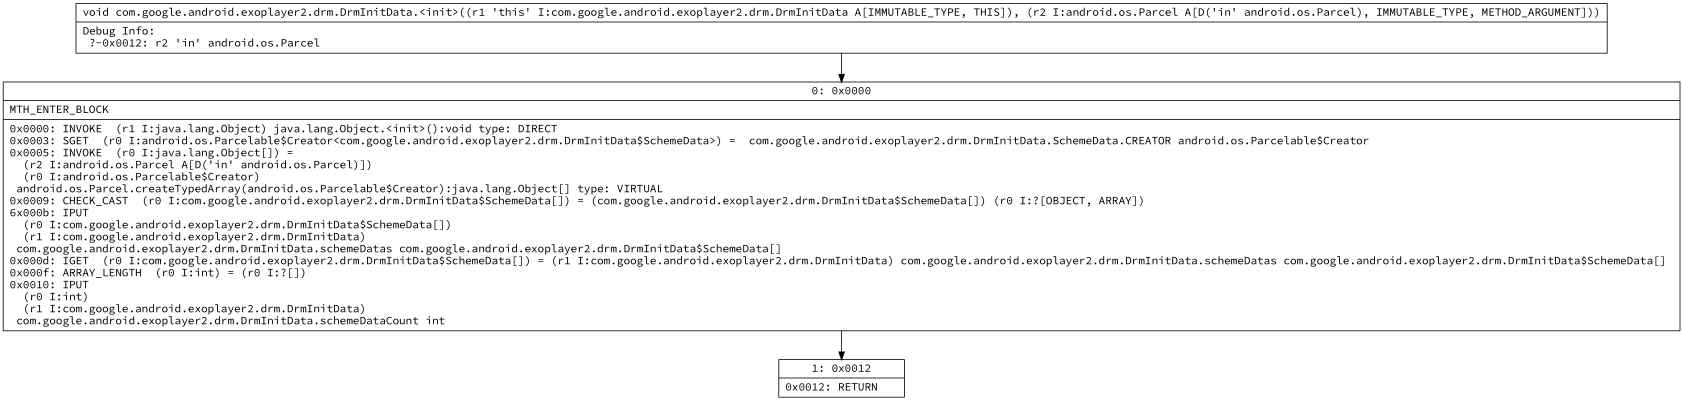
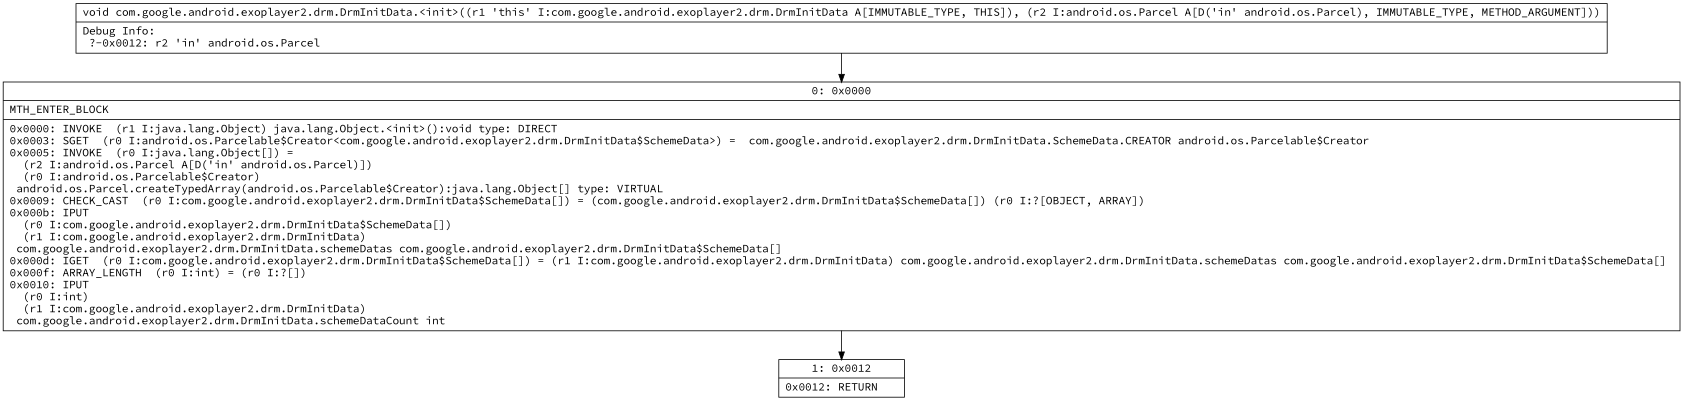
(56, 213) -> (56, 213)
